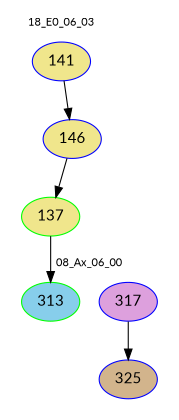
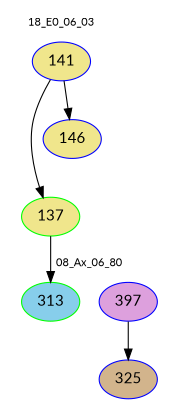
(63, 173) -> (32, 132)
(89, 264) -> (89, 264)
(128, 302) -> (128, 302)
